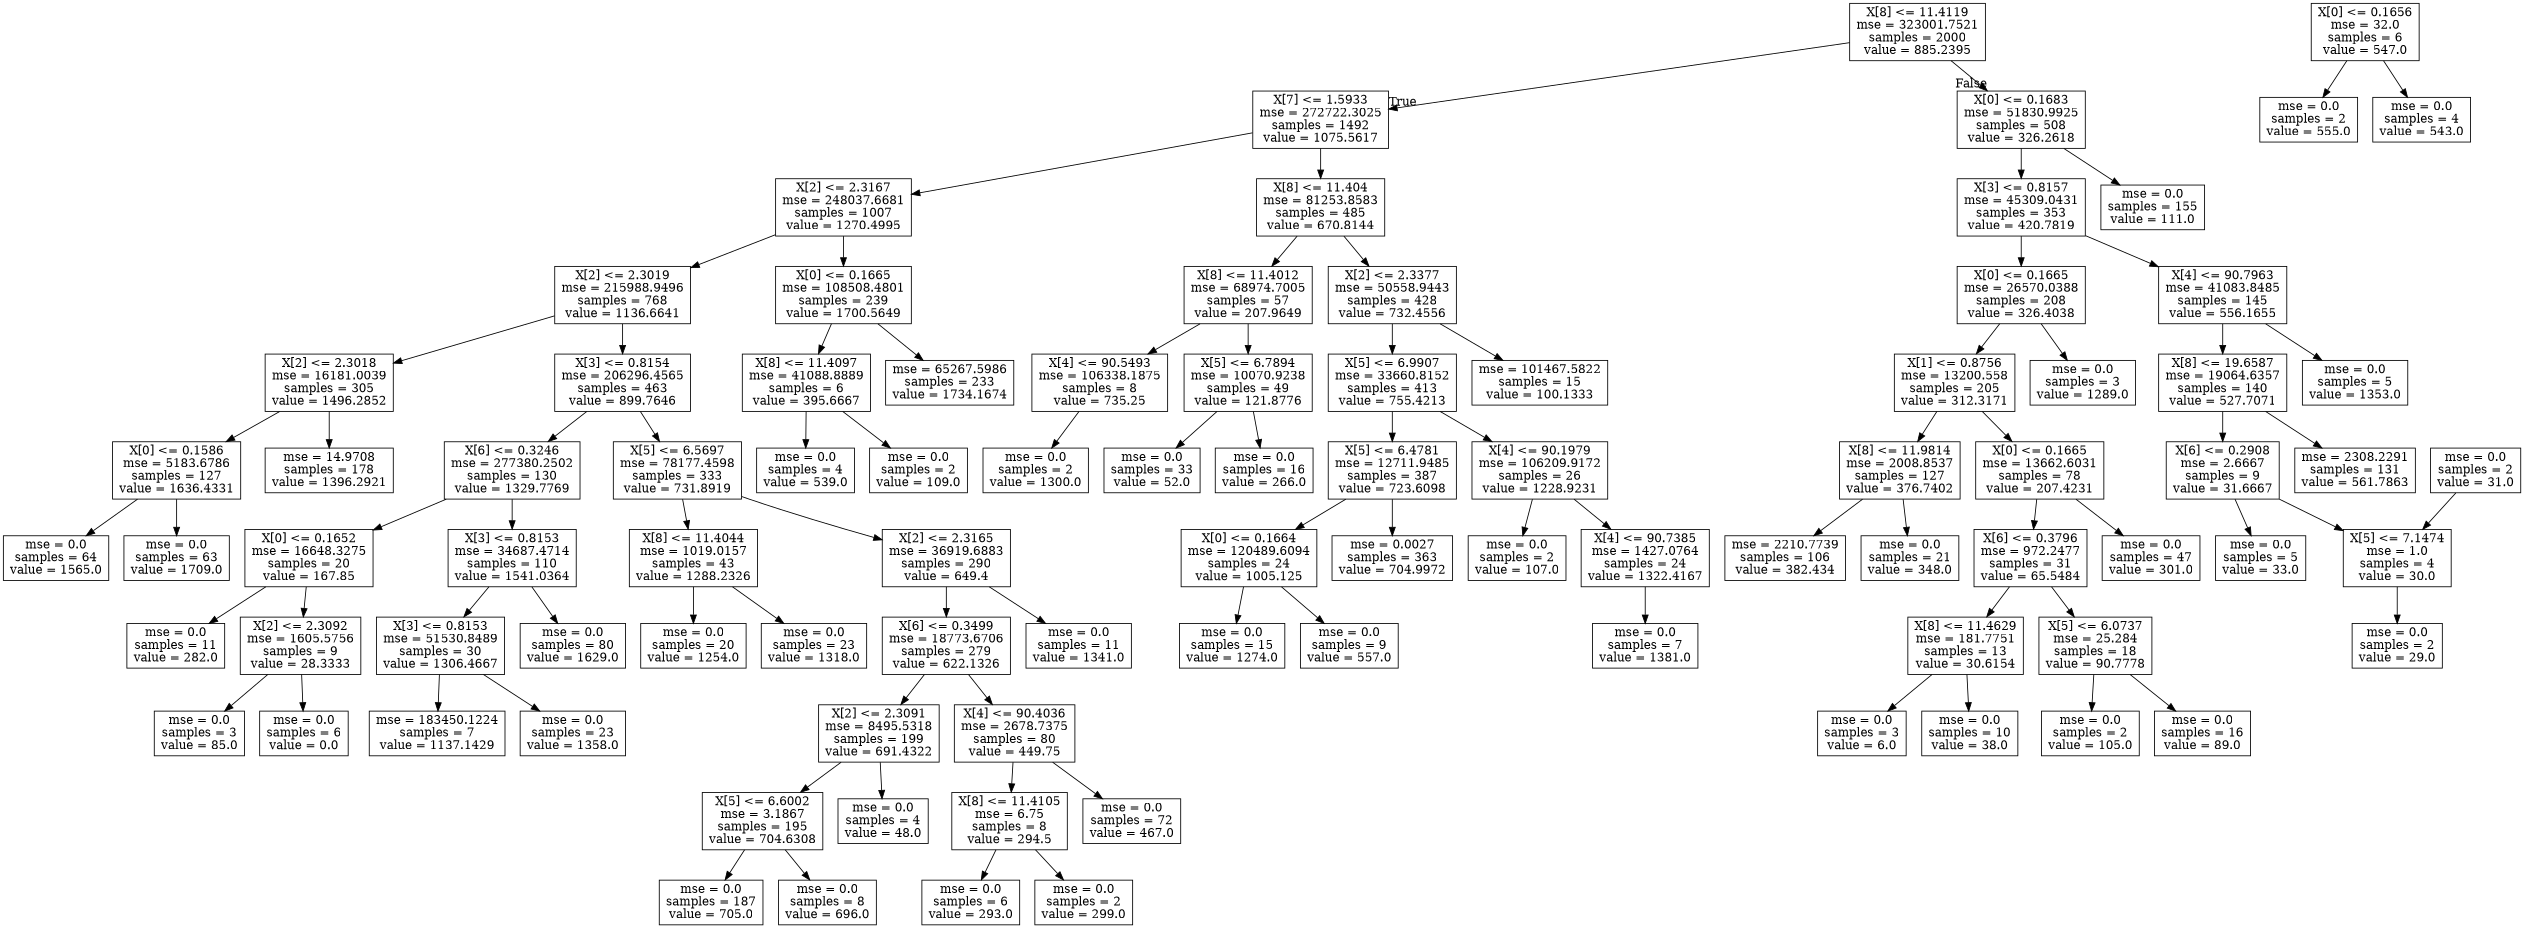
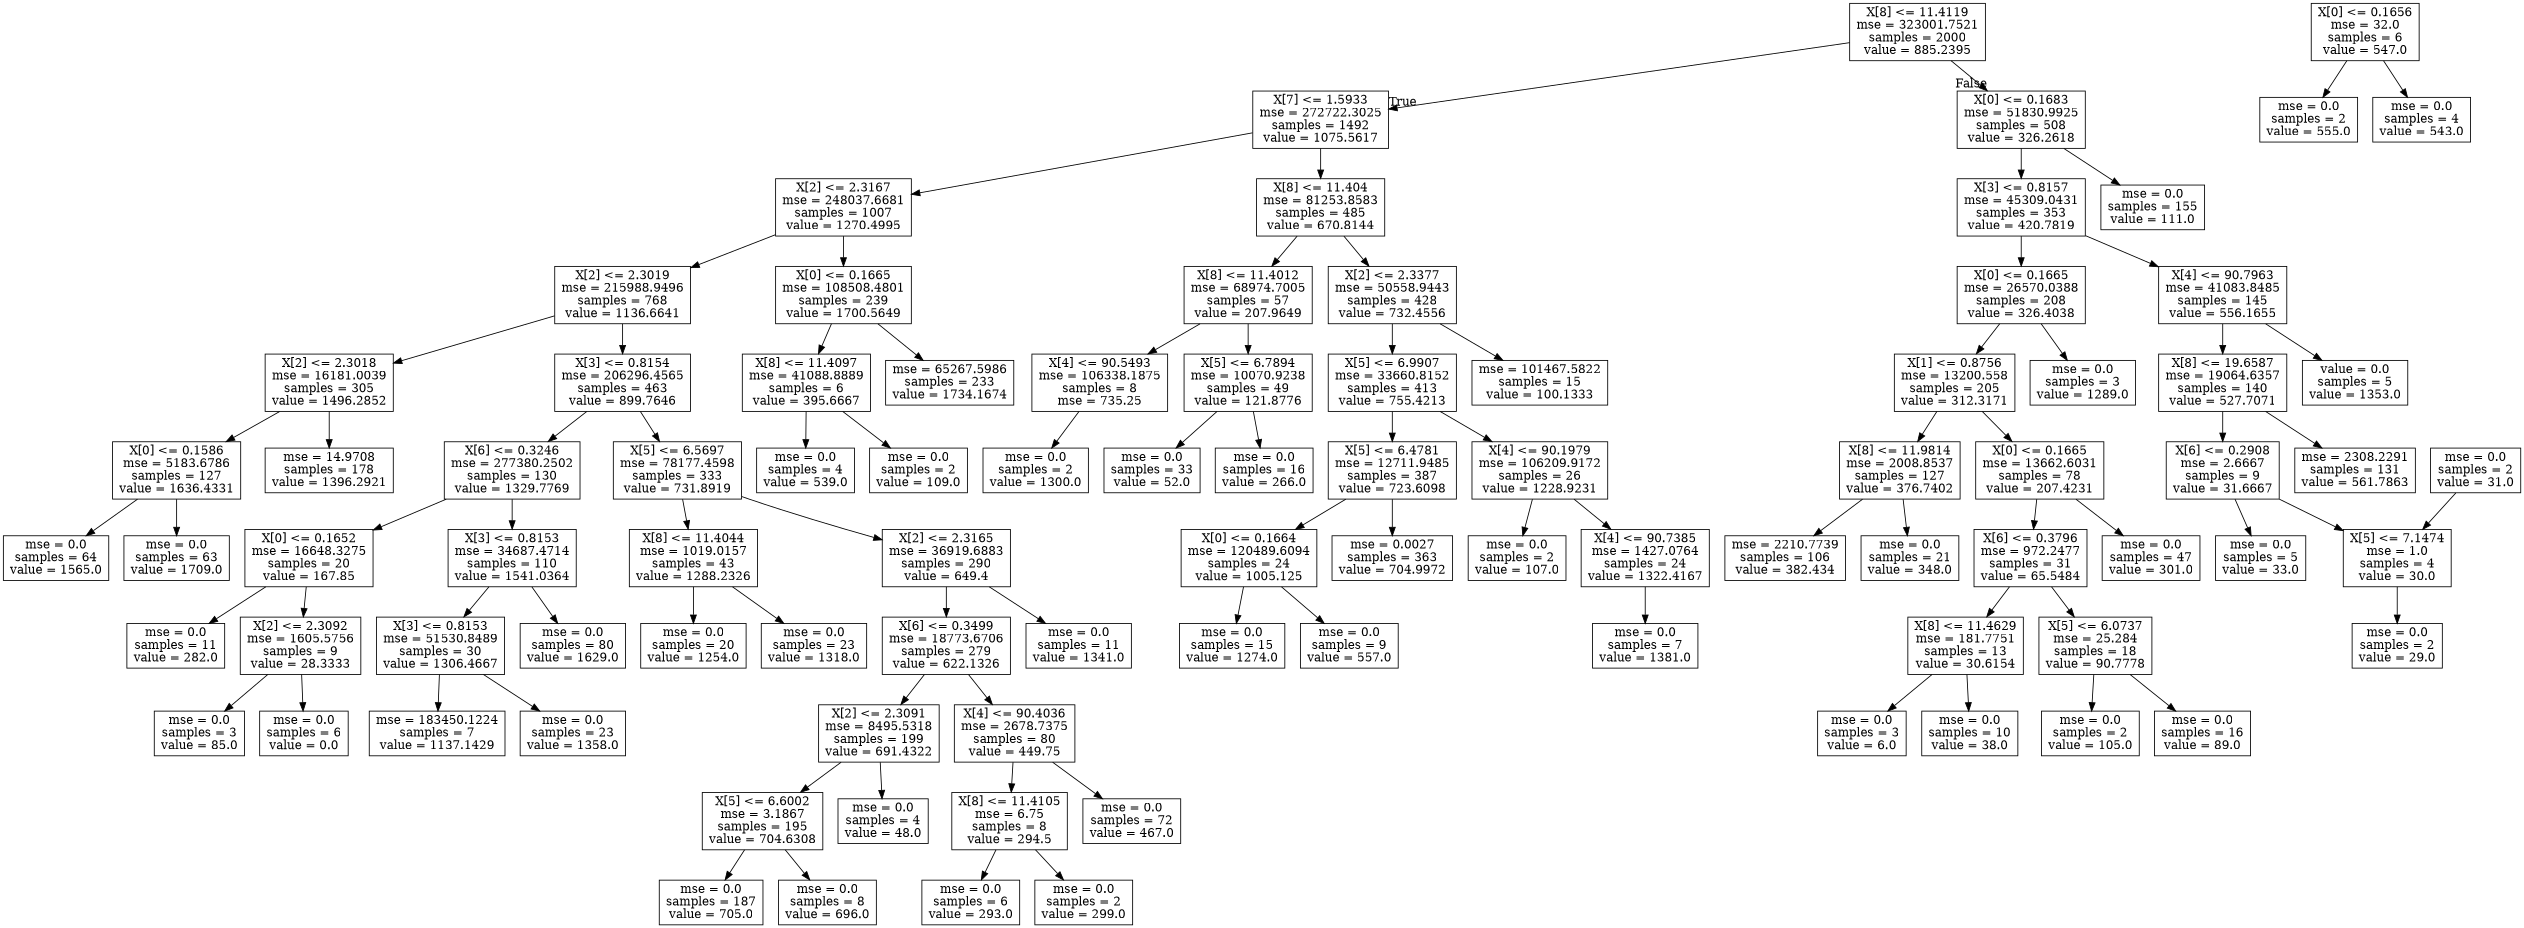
(1100, 383) -> (1100, 383)
(2355, 383) -> (2355, 383)
